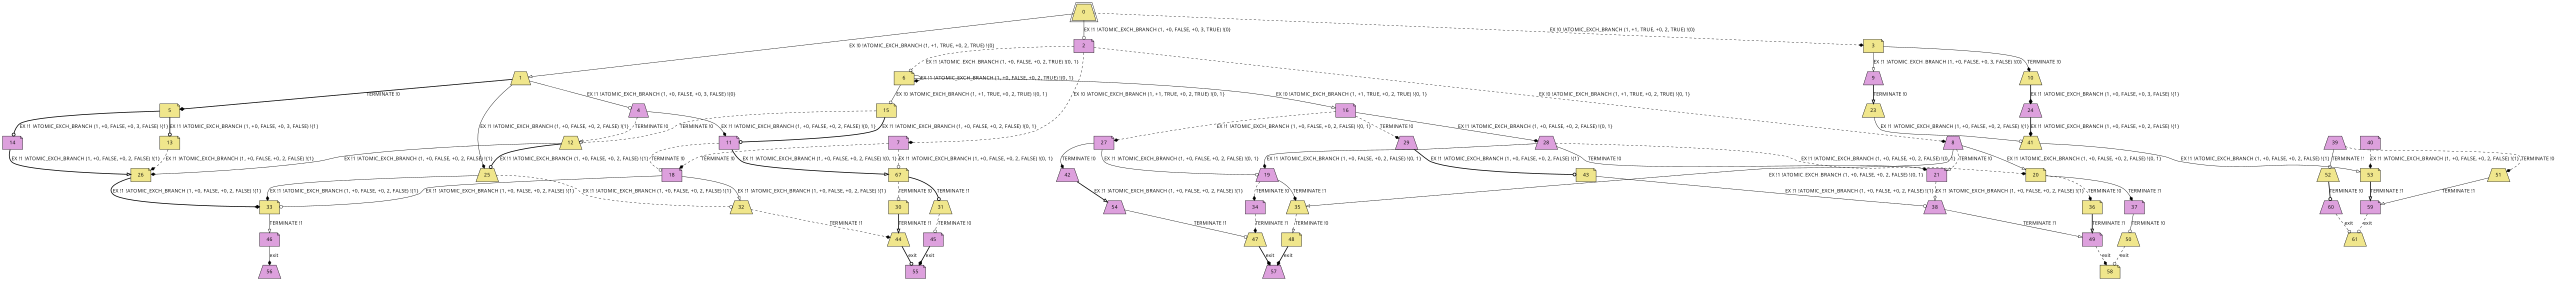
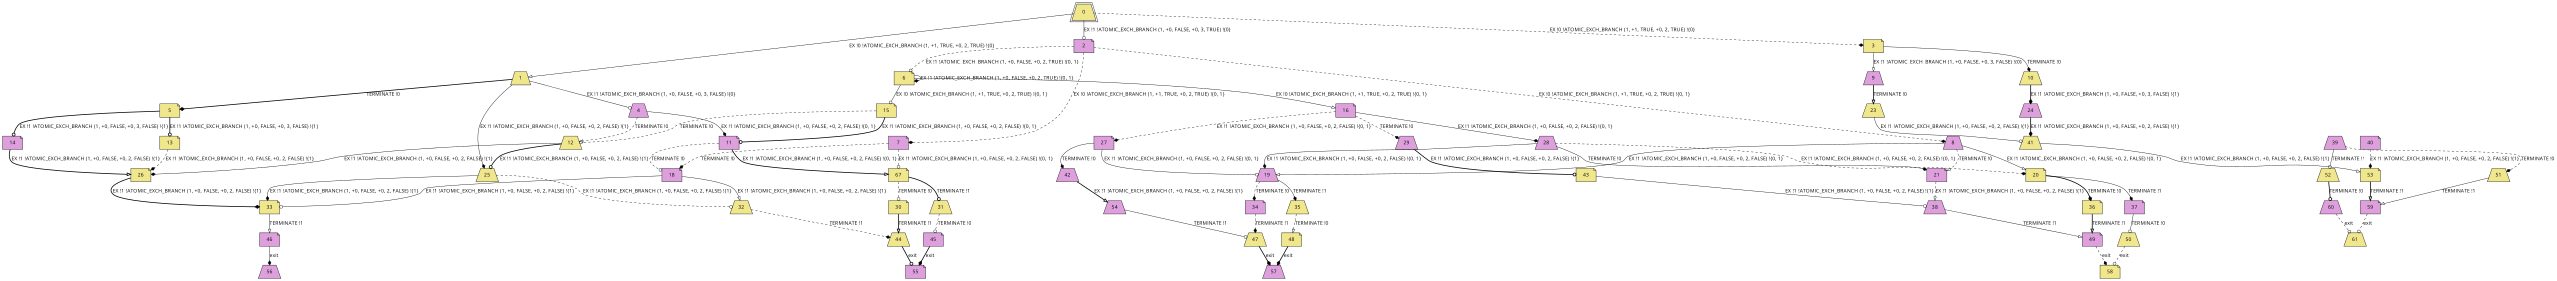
(1652, 177) -> (1628, 156)
(2071, 181) -> (2071, 181)
